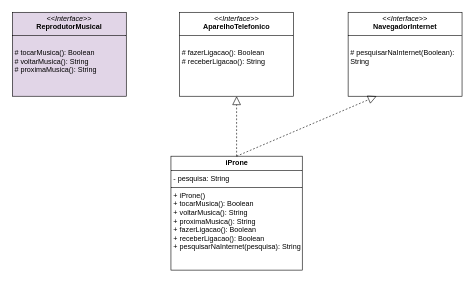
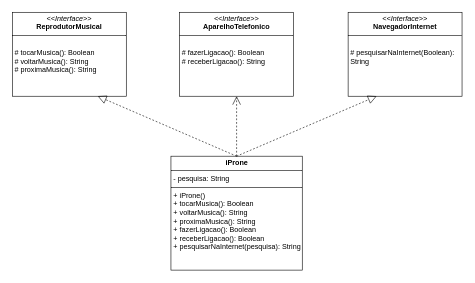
(69, 54) -> (69, 54)
(237, 106) -> (237, 102)
none -> (170, 128)
